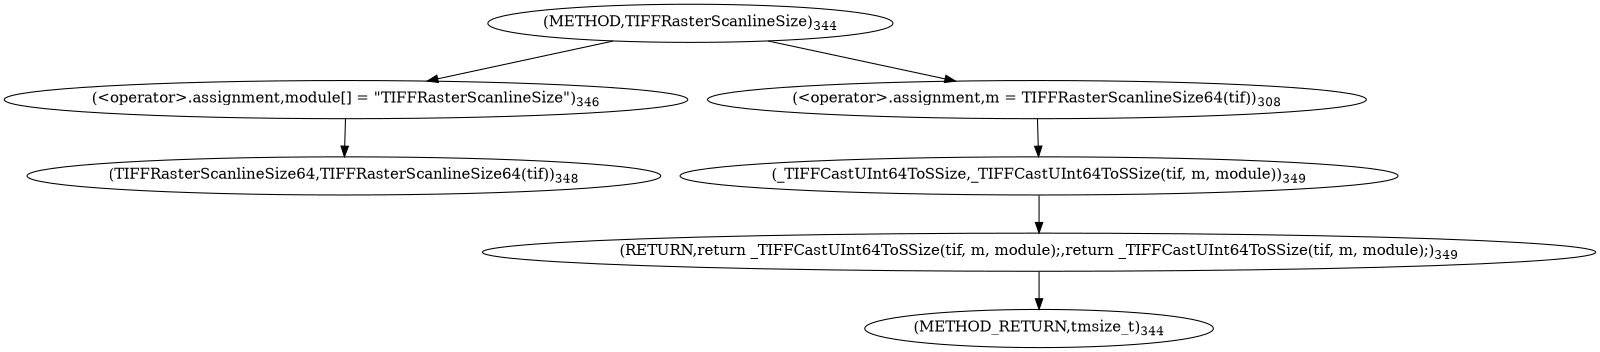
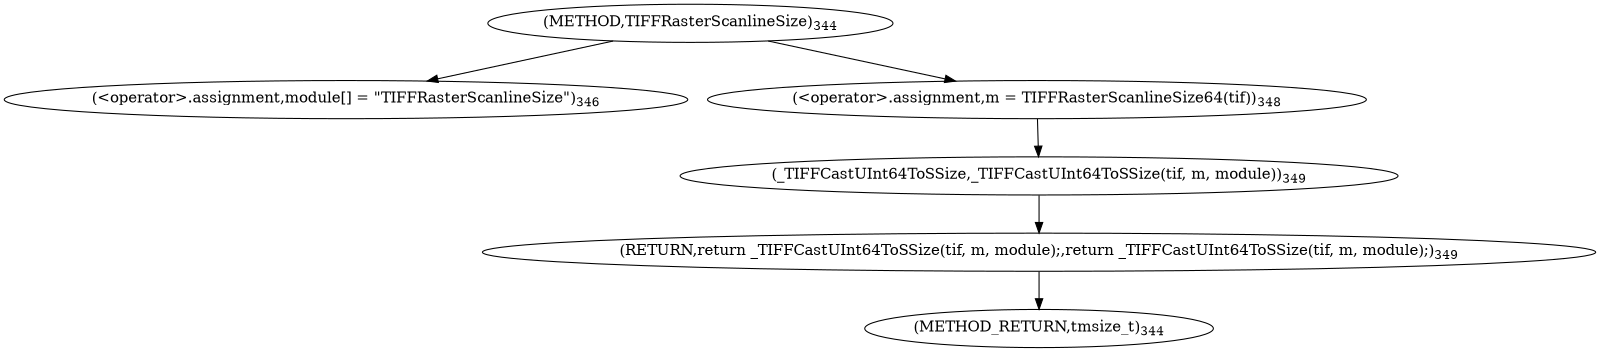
(1270, 98) -> (1270, 98)
(344, 176) -> none
